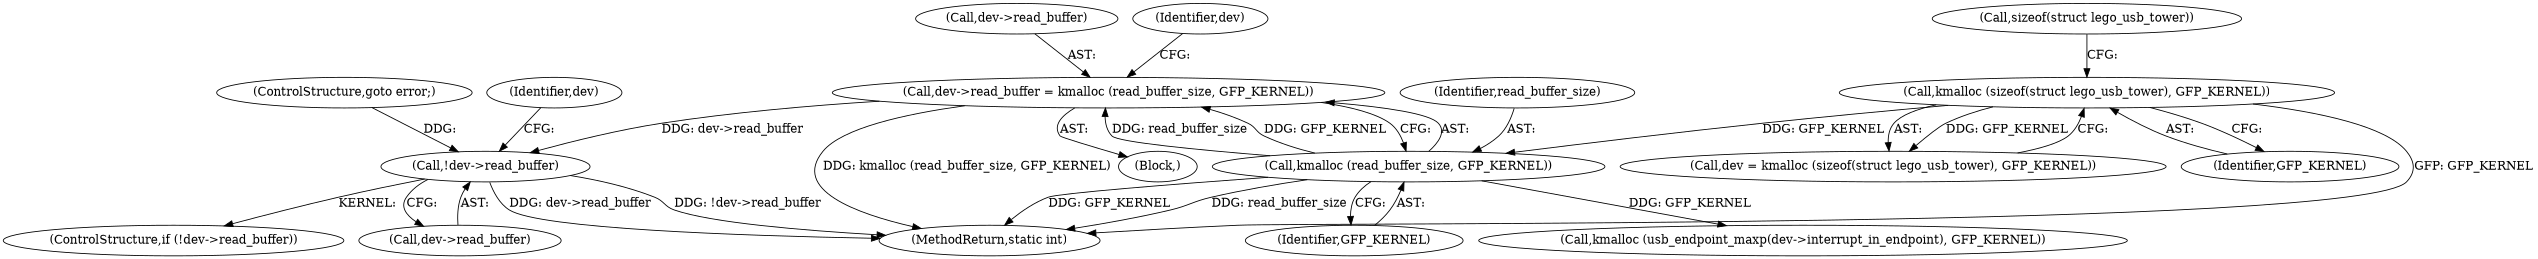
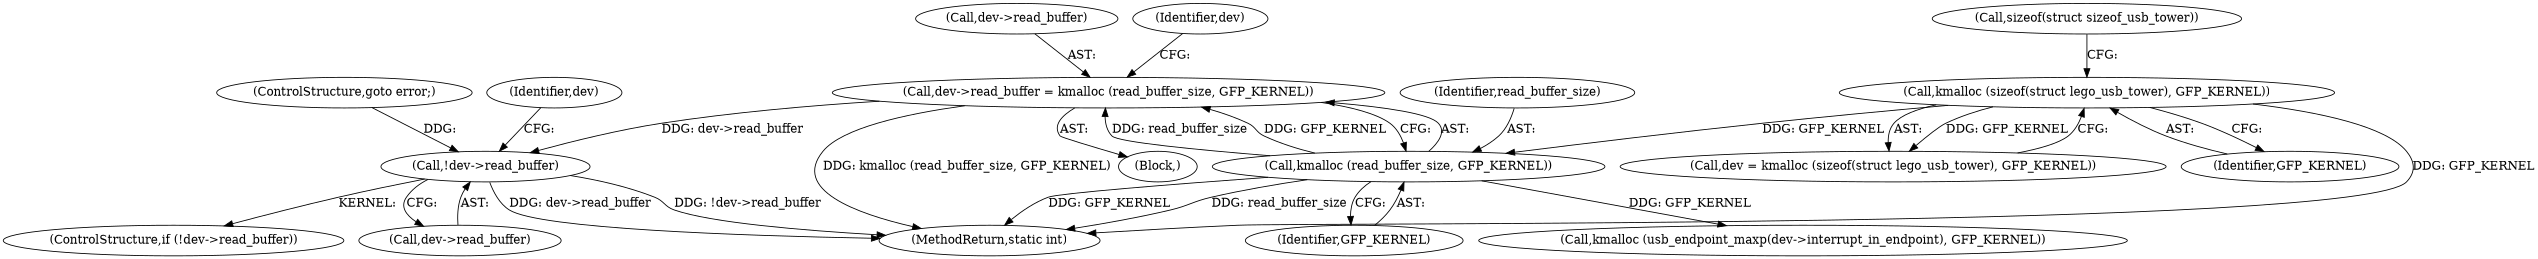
(2087, 19) -> (2087, 19)
(2474, 167) -> (2474, 167)
